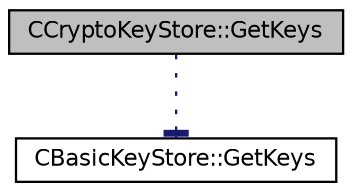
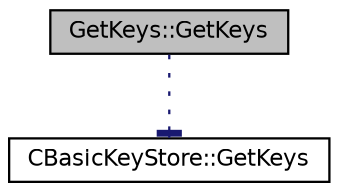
(176, 32) -> (169, 32)
